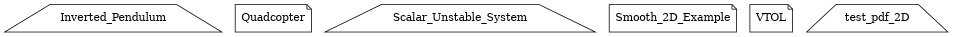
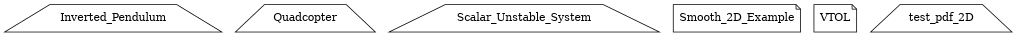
(273, 18) -> (305, 18)
